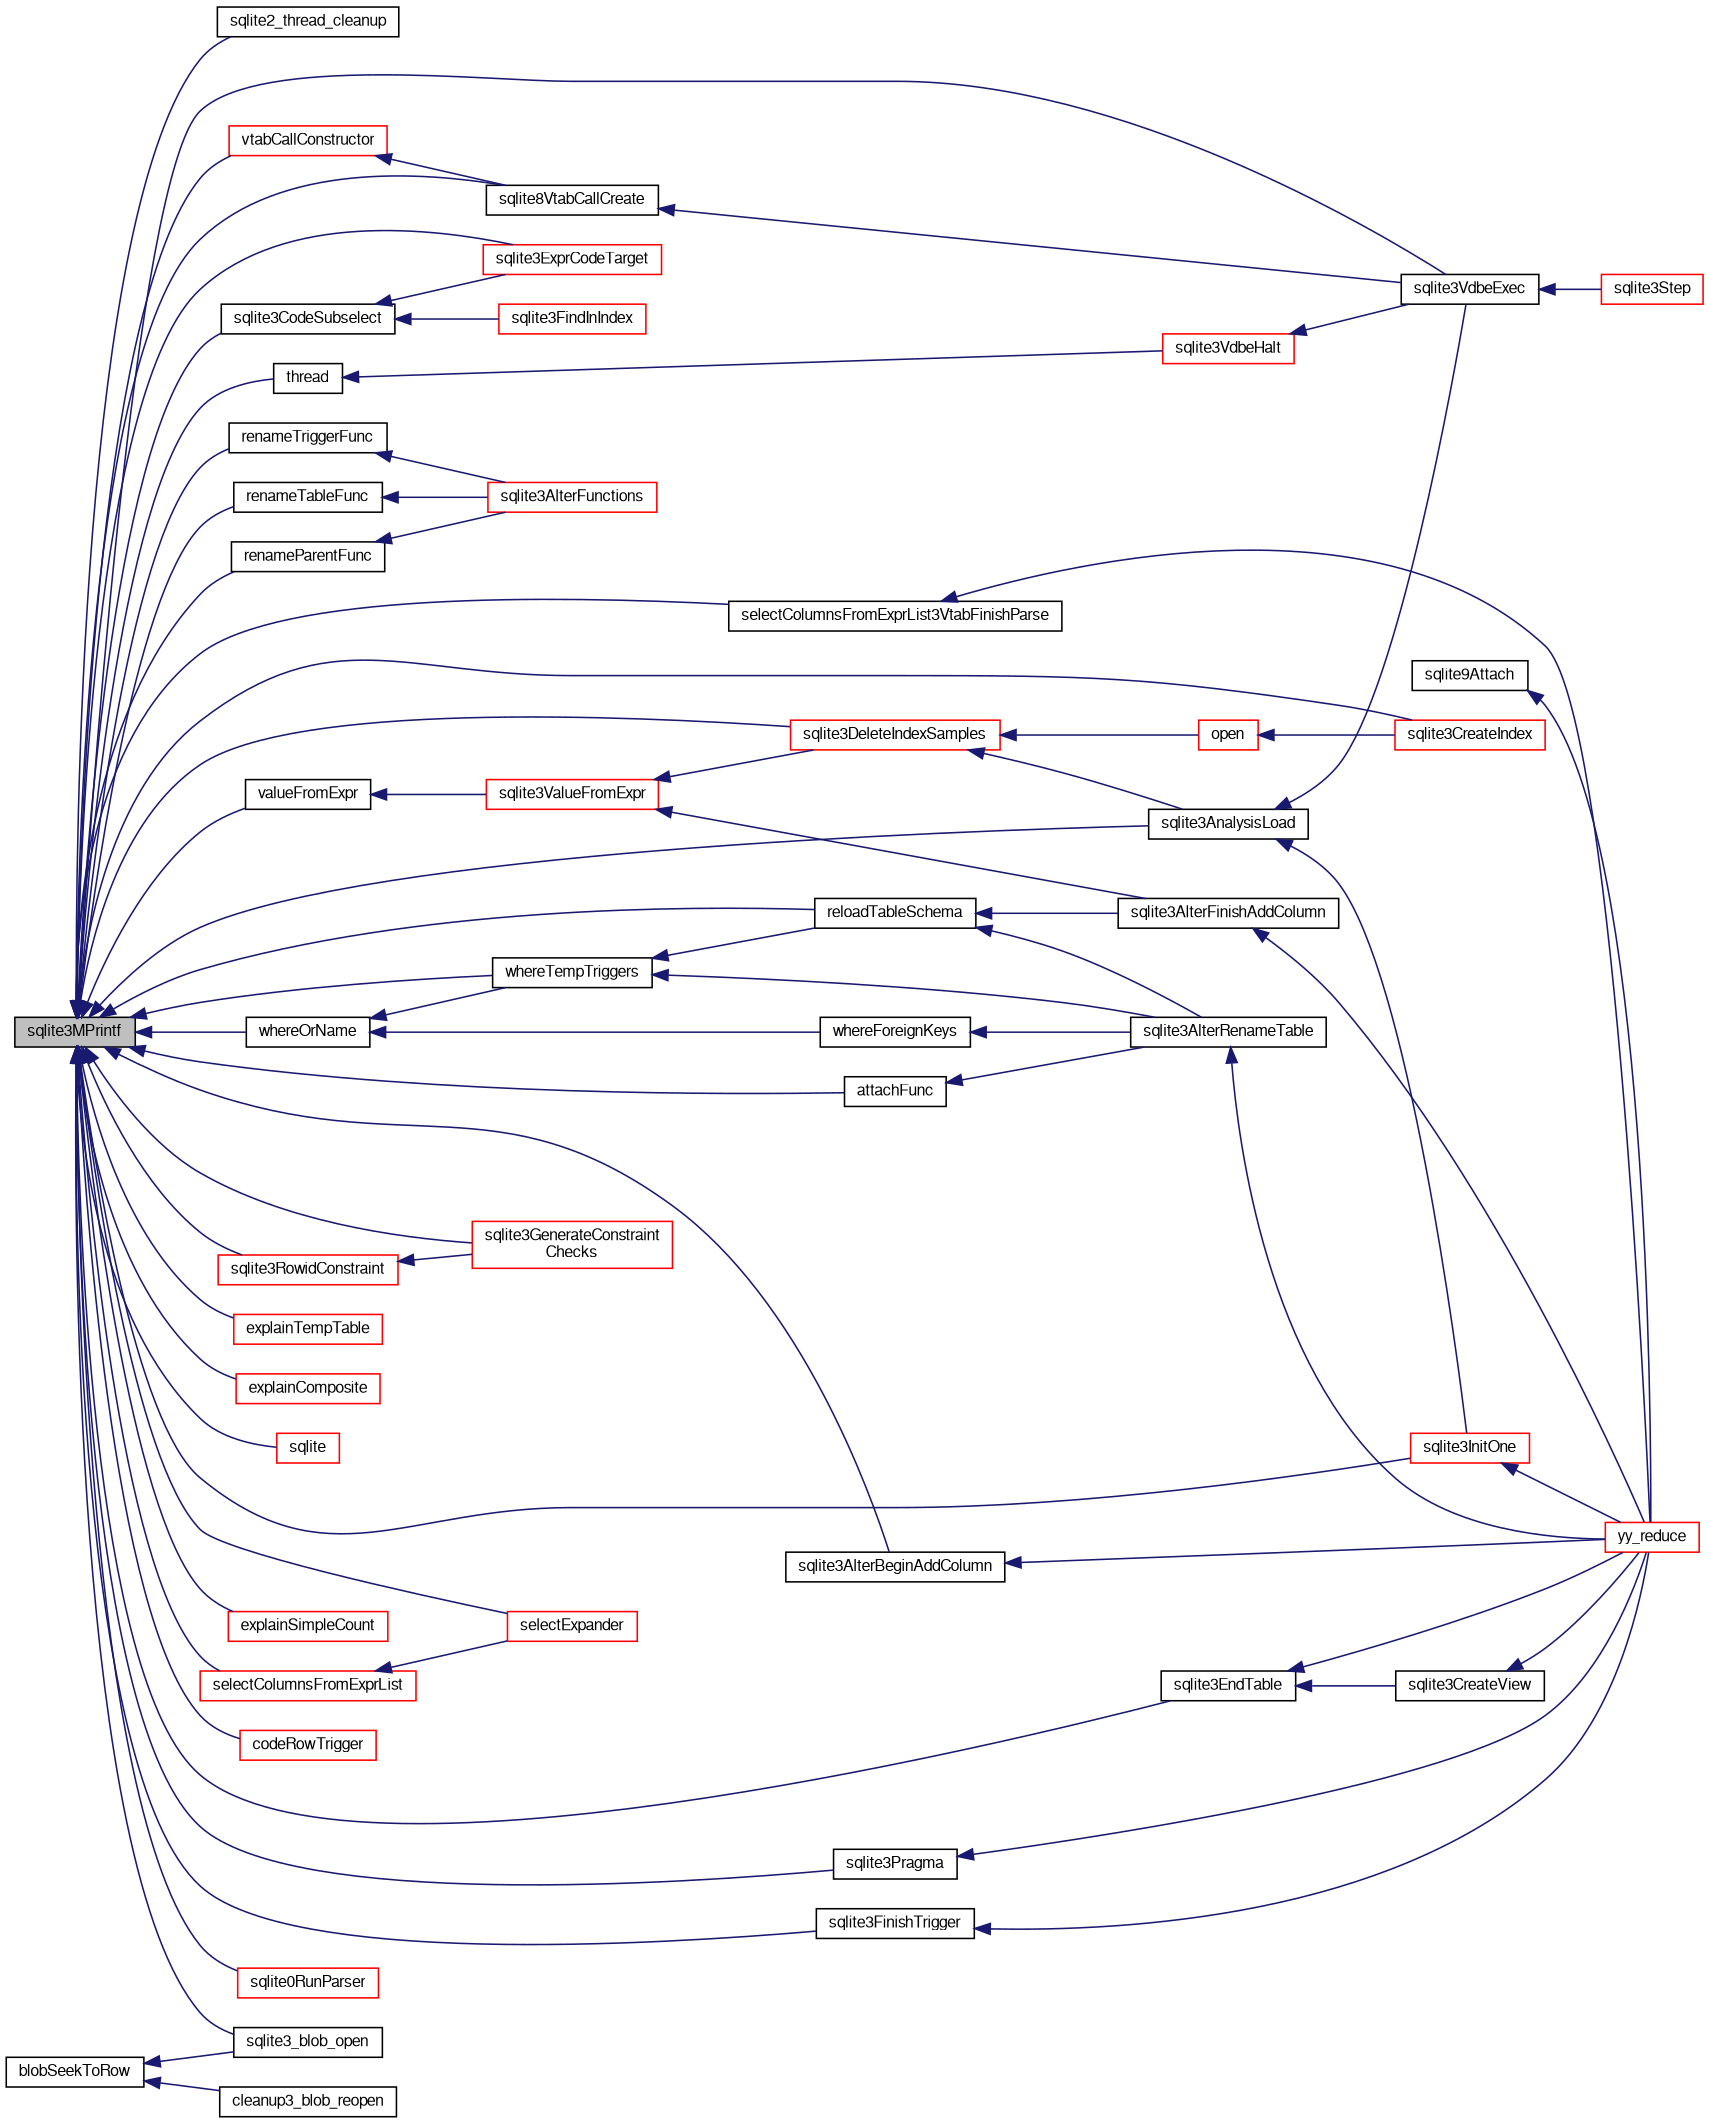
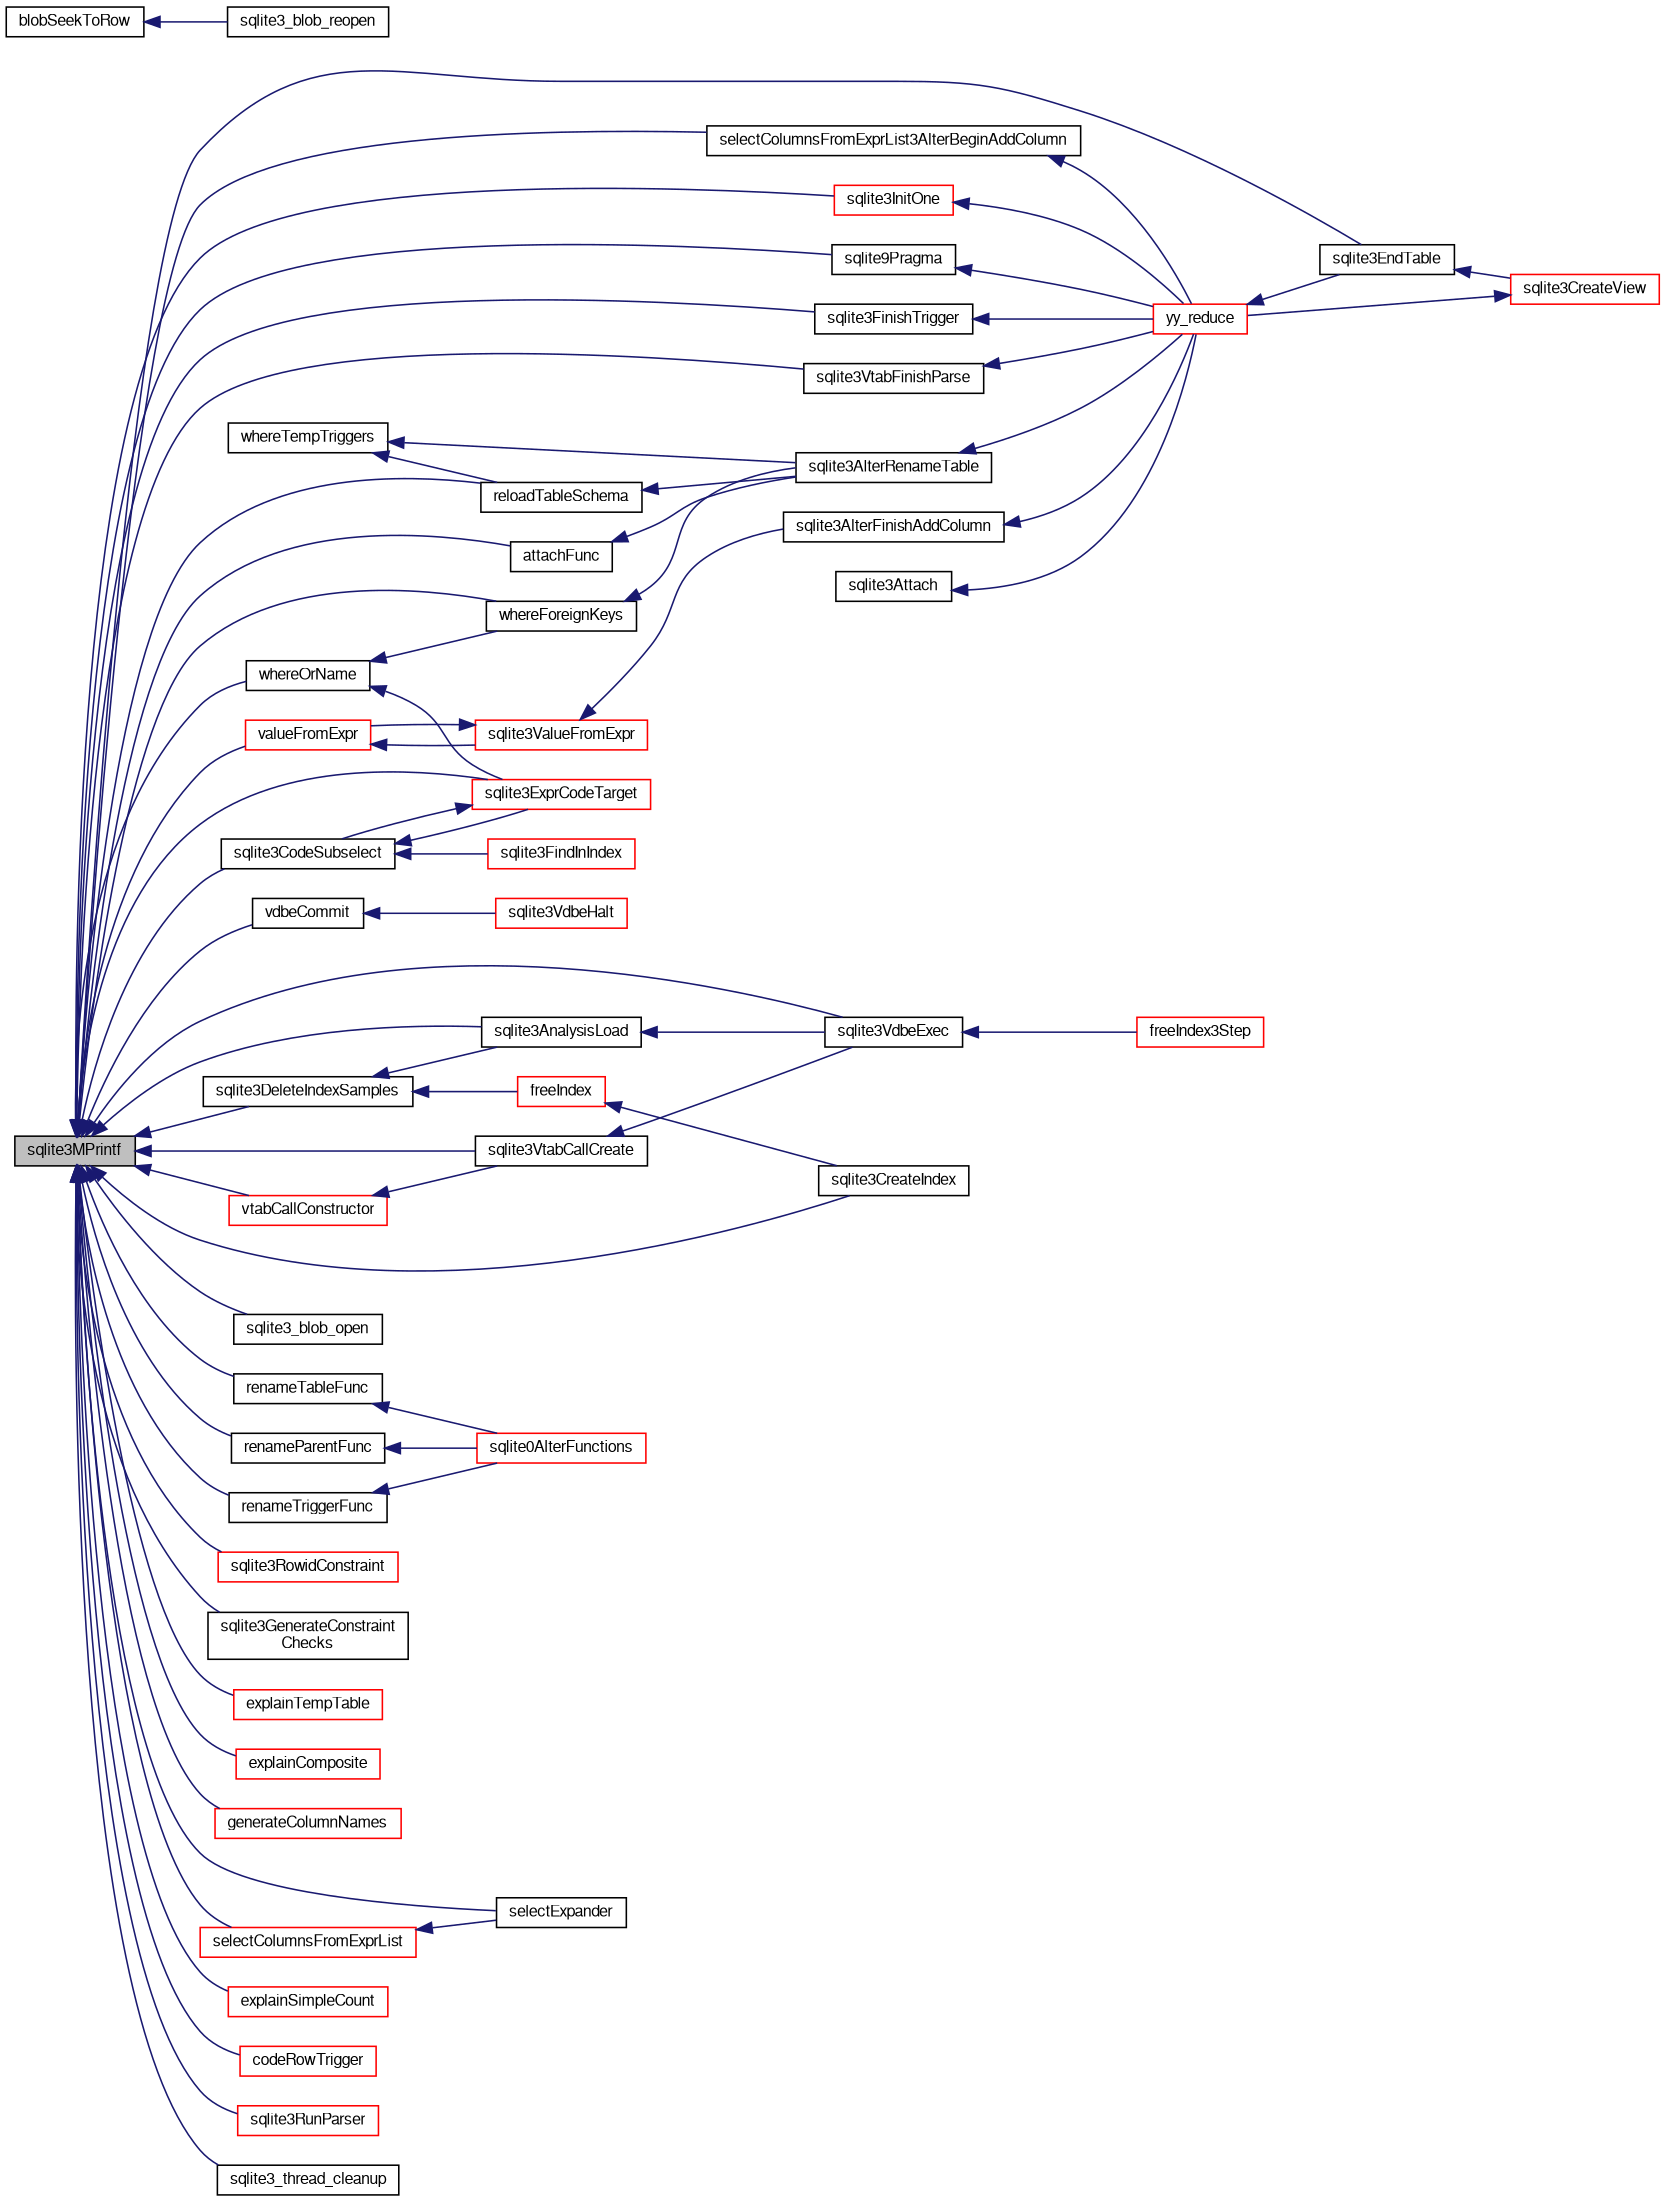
(308, 22) -> (308, 2180)
(572, 200) -> (561, 1151)
(1652, 289) -> (1200, 1032)
(1357, 317) -> none
(308, 378) -> (308, 913)
(572, 497) -> (561, 1448)
(895, 616) -> (894, 378)
(1470, 676) -> (894, 586)
(895, 735) -> (308, 1092)
(1228, 735) -> (561, 1092)
(1470, 735) -> (894, 1181)
(742, 763) -> (415, 725)
(308, 794) -> (308, 735)
none -> (399, 823)
(1055, 913) -> none
(318, 988) -> (154, 726)
(446, 1001) -> (444, 735)
(1417, 1123) -> none
(572, 1245) -> (308, 1636)
(443, 1257) -> none
(308, 1448) -> (308, 1823)
(895, 1567) -> (894, 141)
(1466, 1618) -> (1301, 287)
(572, 1626) -> (561, 1913)
(1470, 1686) -> (1585, 289)
(895, 1864) -> (894, 260)
(308, 1983) -> (308, 2121)
(197, 2057) -> none
(308, 2102) -> (308, 22)
